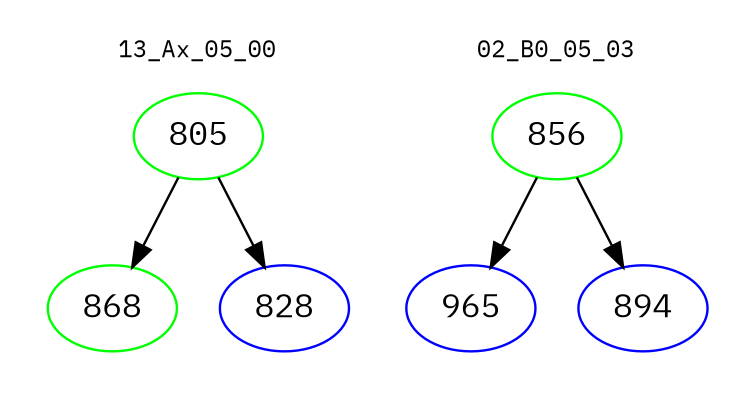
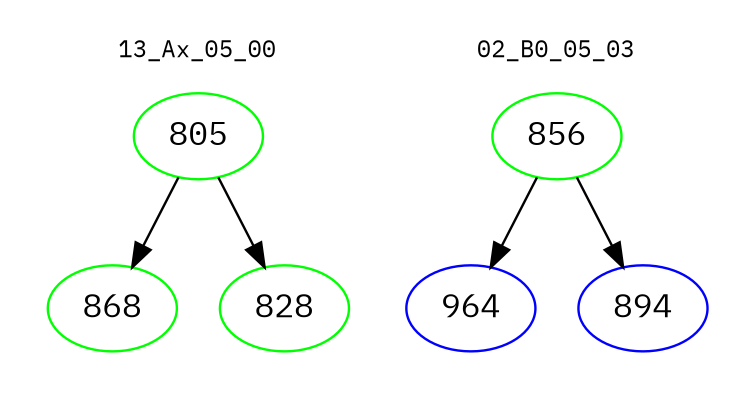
(284, 308) -> (284, 308)
(471, 308) -> (471, 308)
